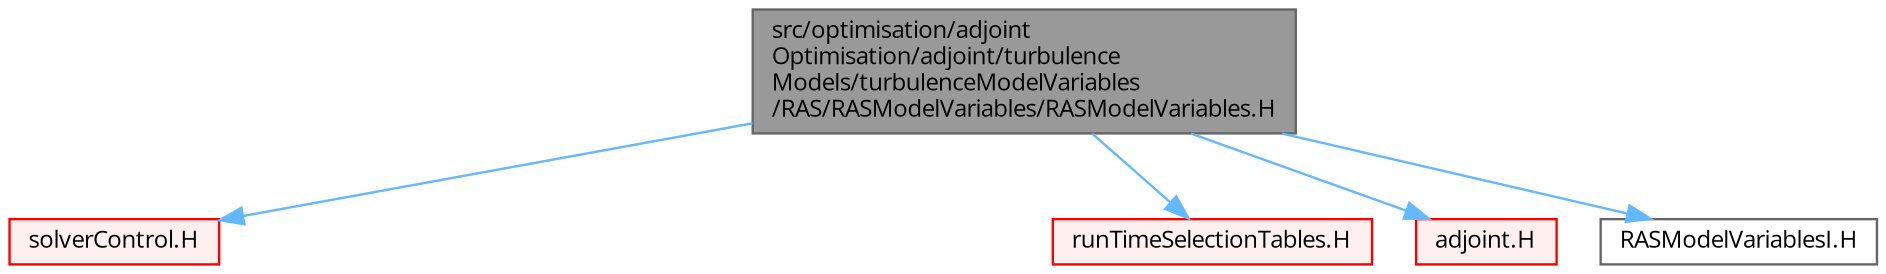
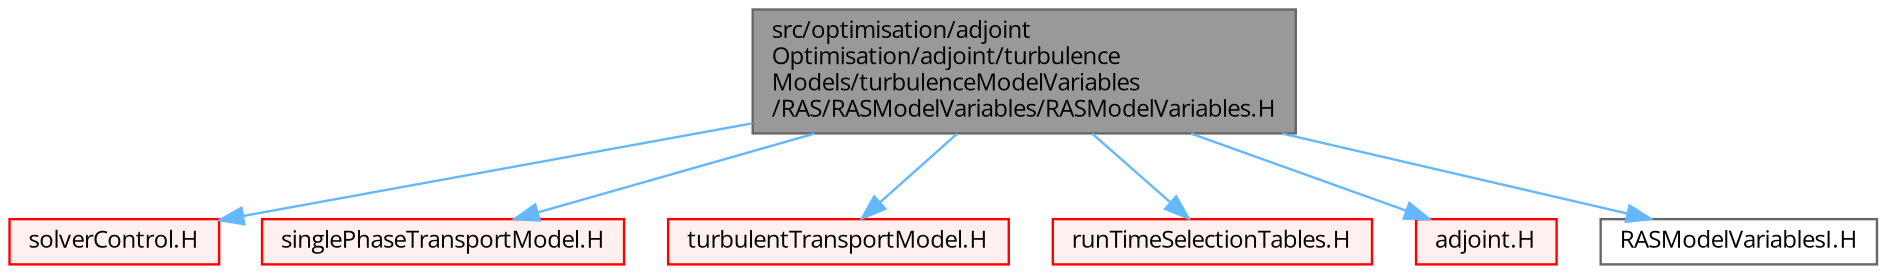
none -> (443, 242)
none -> (838, 242)
